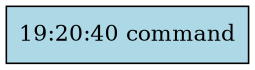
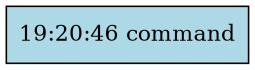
(127, 35) -> (127, 35)
